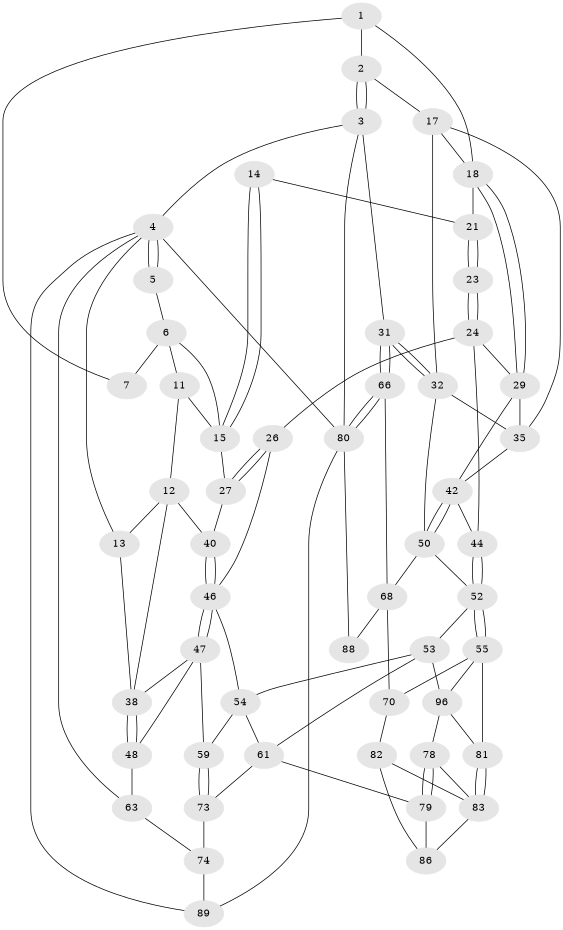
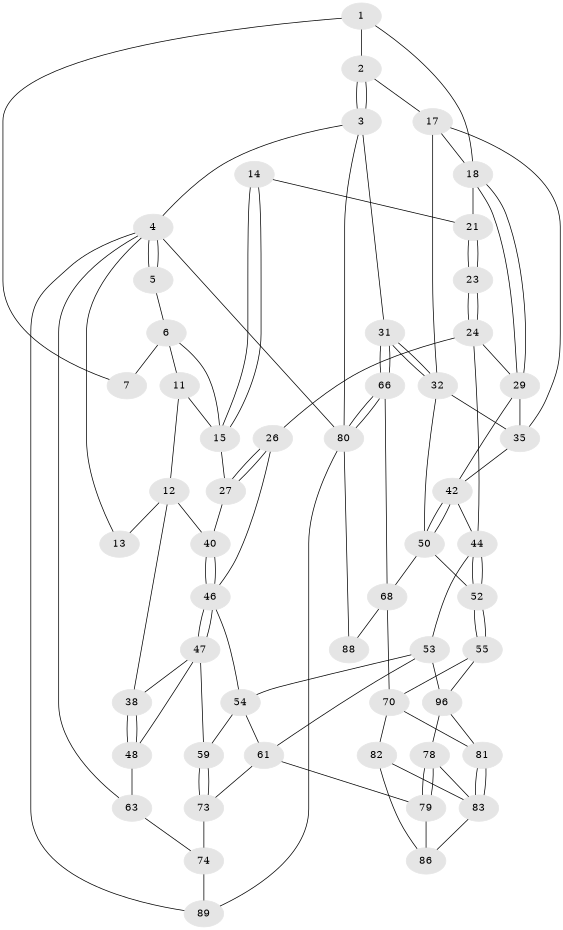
(126, 623) -> none
(454, 623) -> (446, 594)
(483, 703) -> (431, 726)
